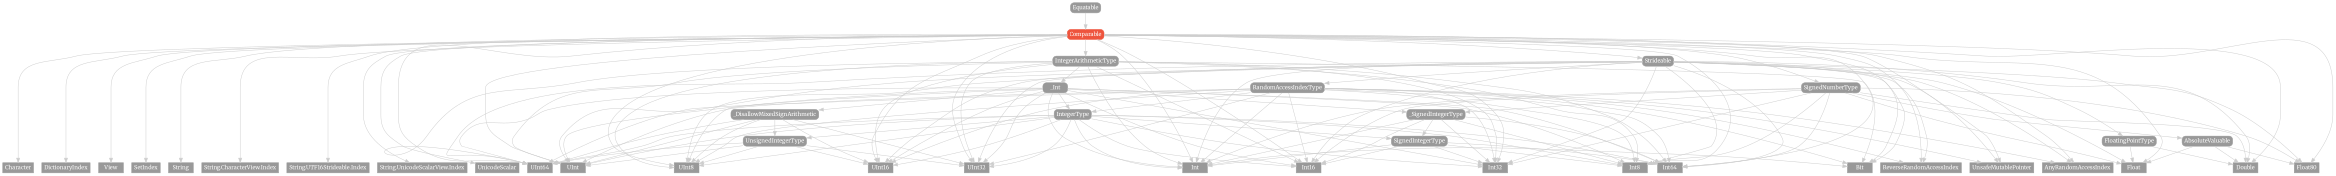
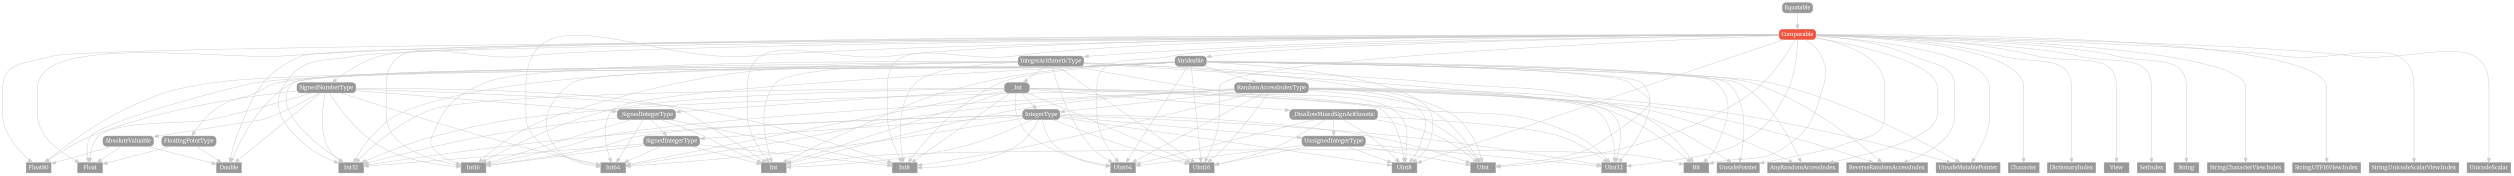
(328, 168) -> (2327, 168)
none -> (1738, 168)
